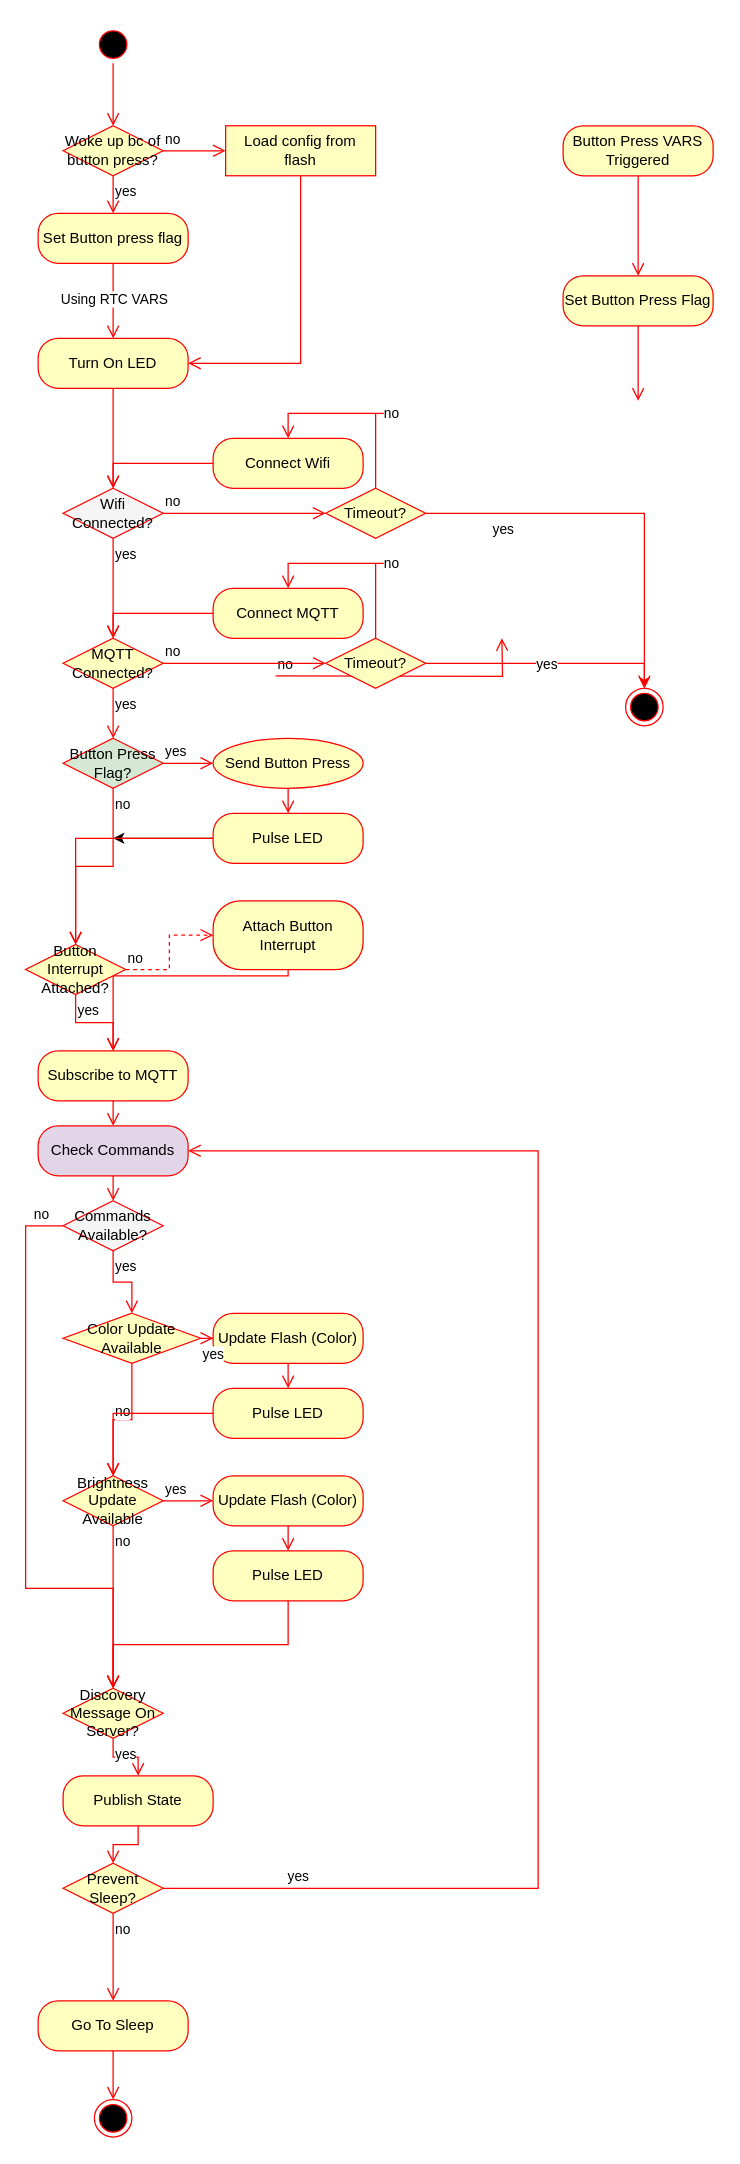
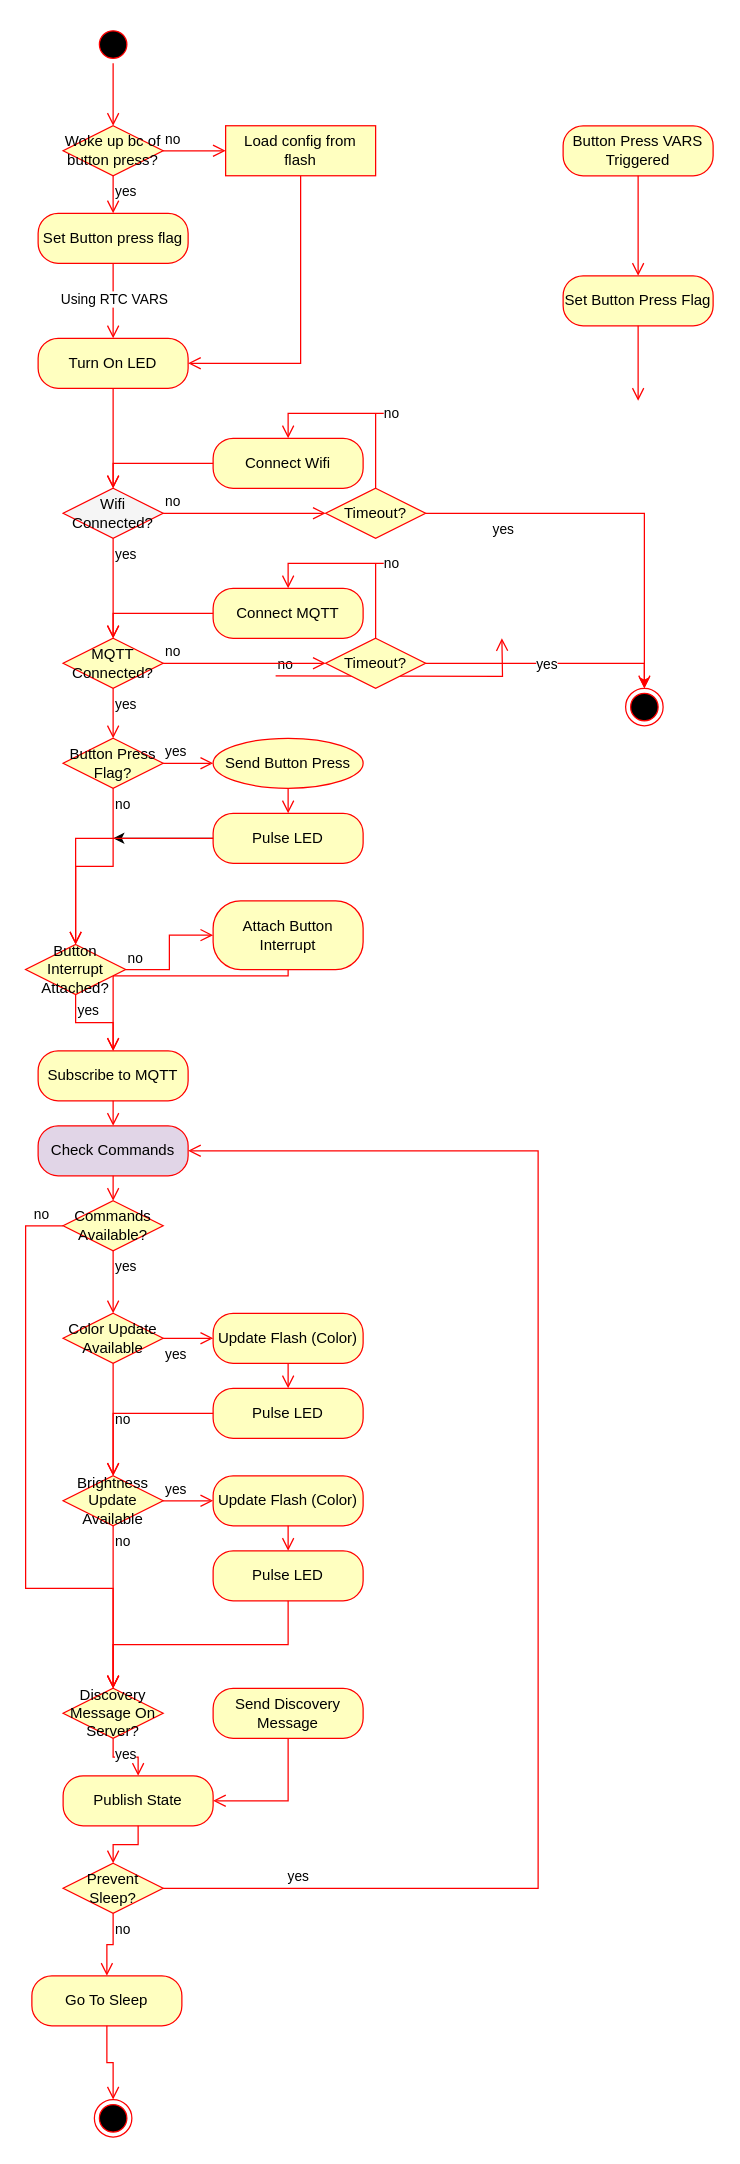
(113, 763) -> (113, 763)
(169, 953) -> (169, 953)
(113, 1226) -> (113, 1226)
(132, 1338) -> (113, 1338)
none -> (288, 1713)
none -> (283, 1801)
(113, 2026) -> (107, 2001)
